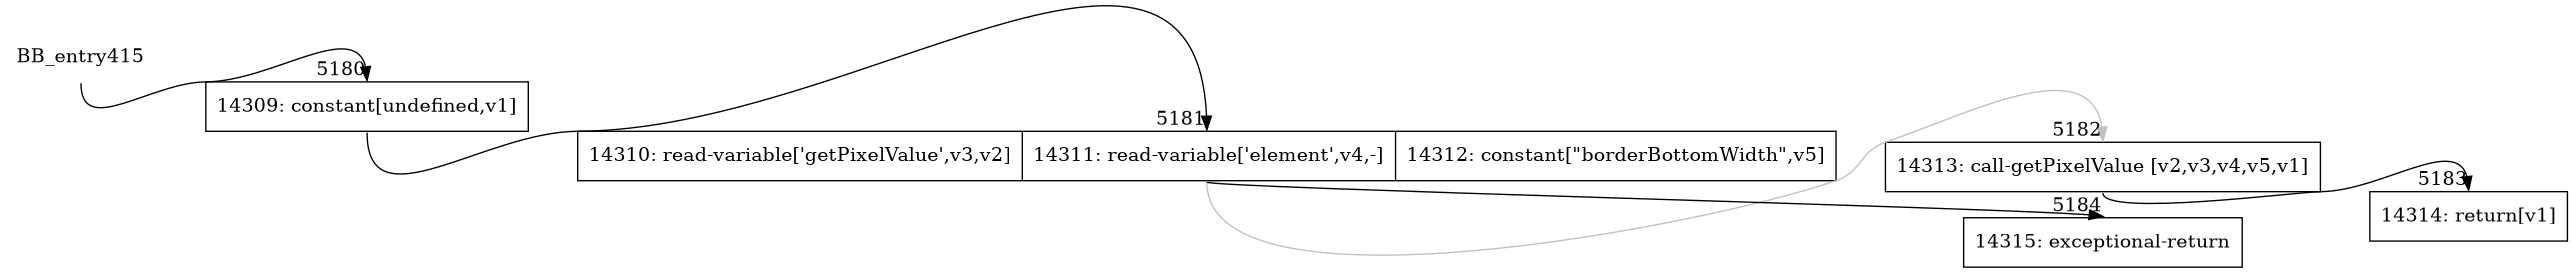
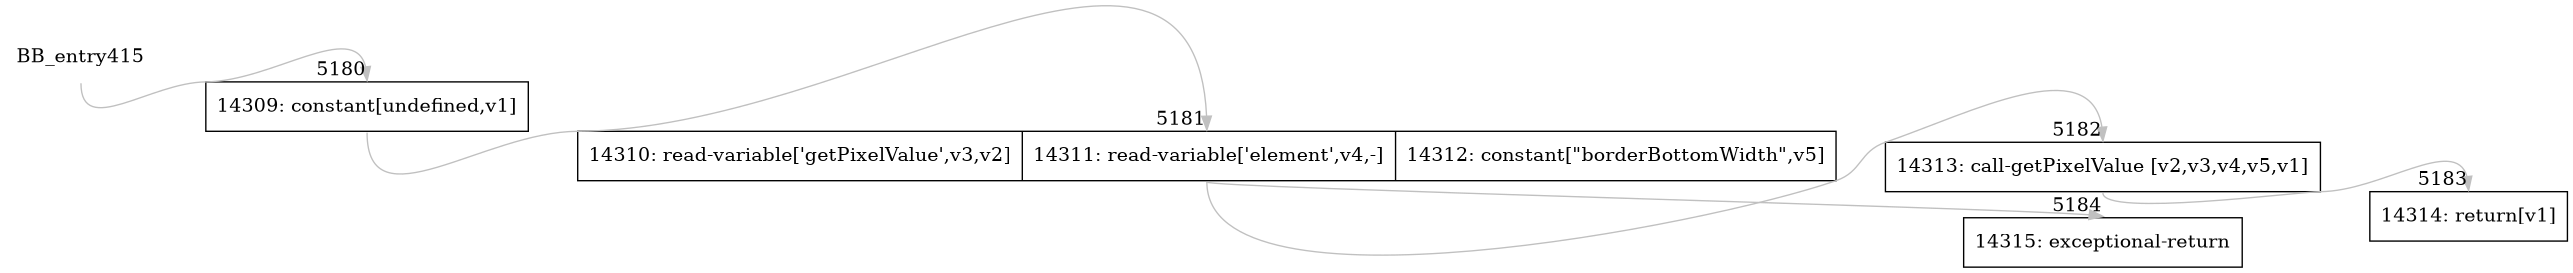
(220, 80) -> (220, 80)
(807, 87) -> (807, 87)
(2289, 194) -> (2289, 194)
(1648, 199) -> (1648, 199)
